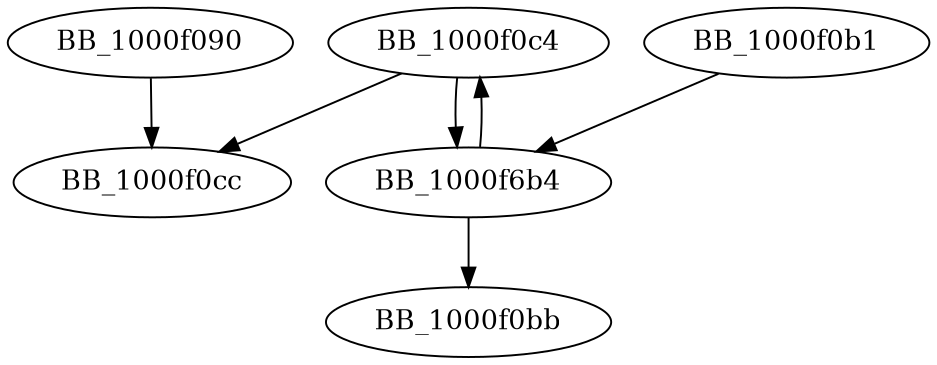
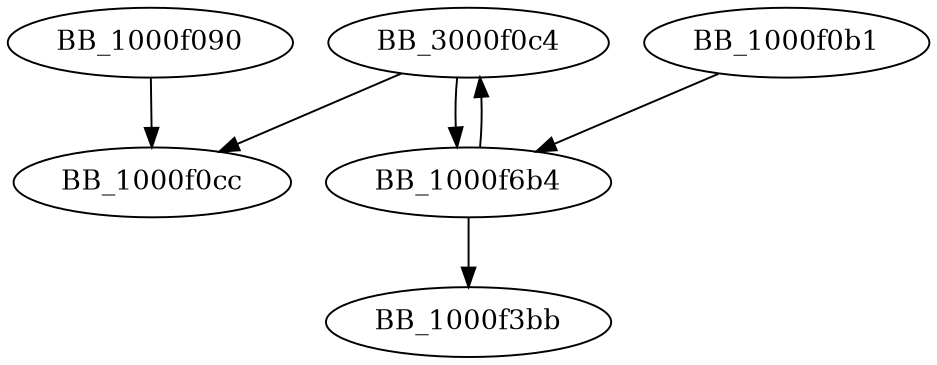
(469, 43) -> (469, 43)
(469, 322) -> (469, 322)
